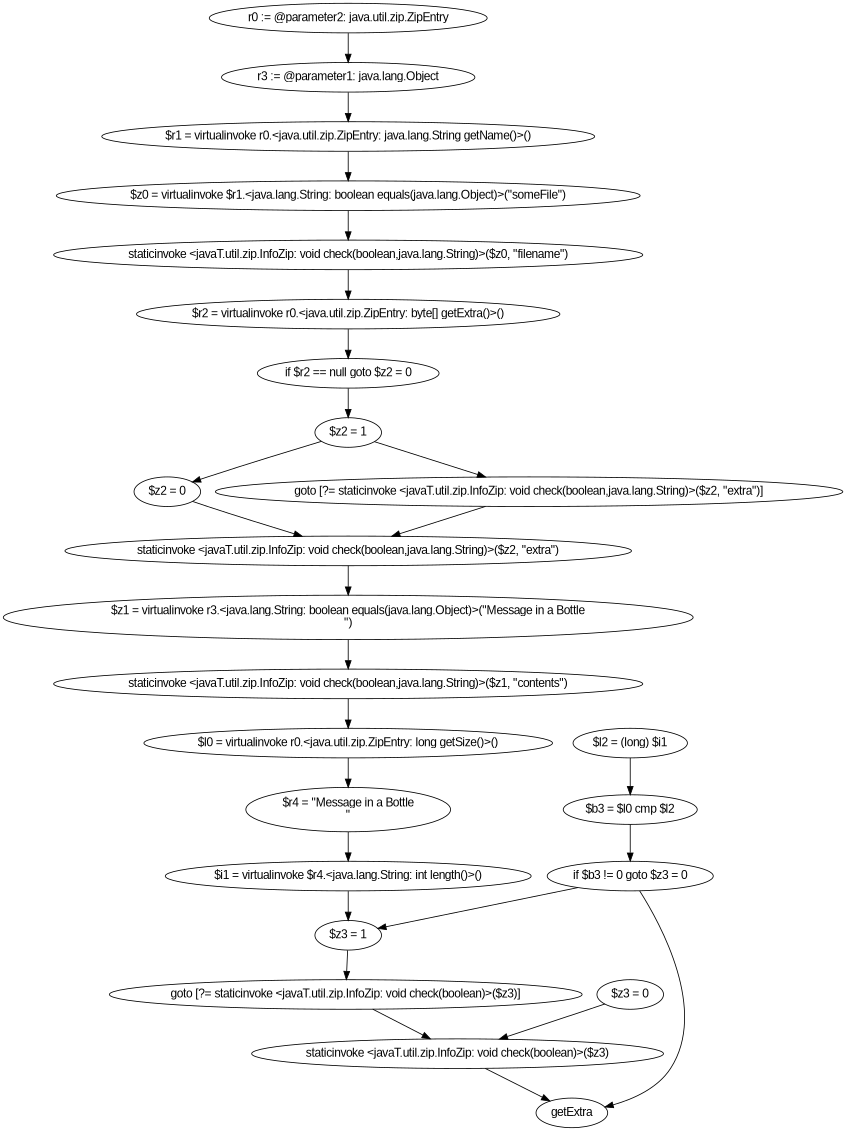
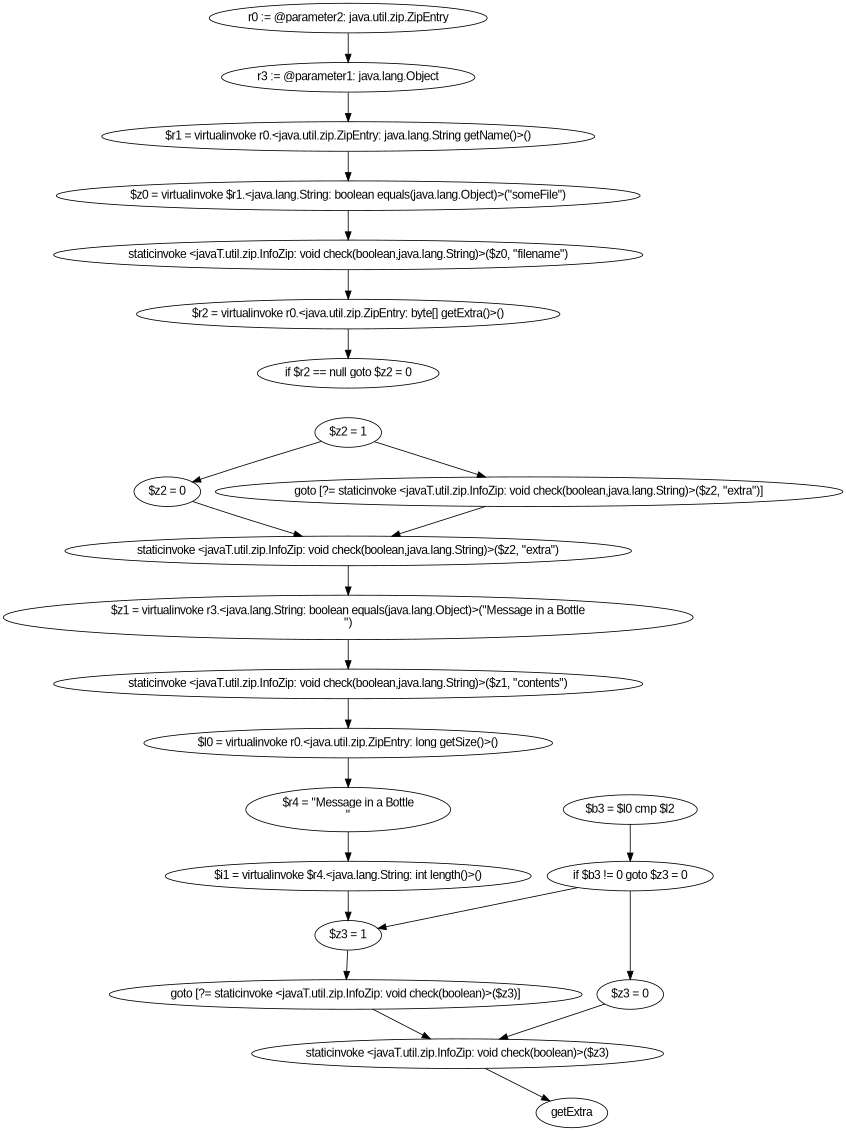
(348, 399) -> none
(630, 743) -> none
(684, 1011) -> (630, 931)
